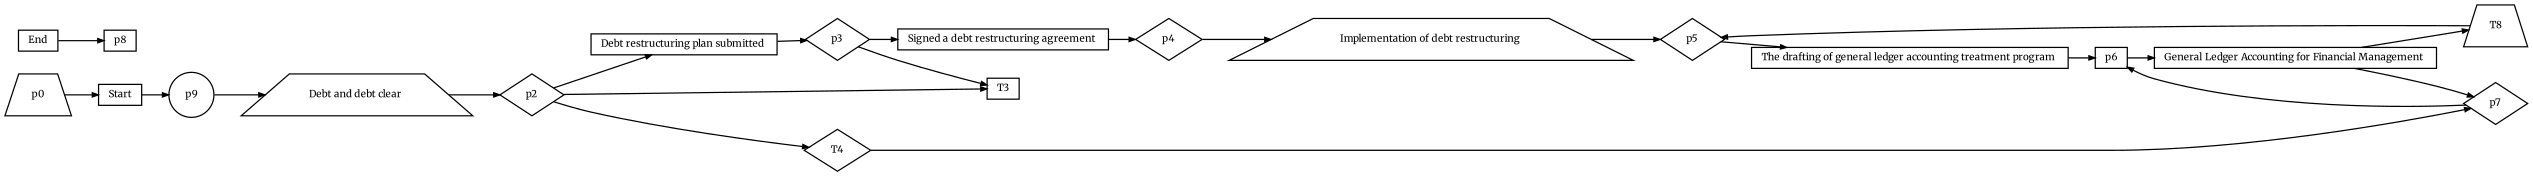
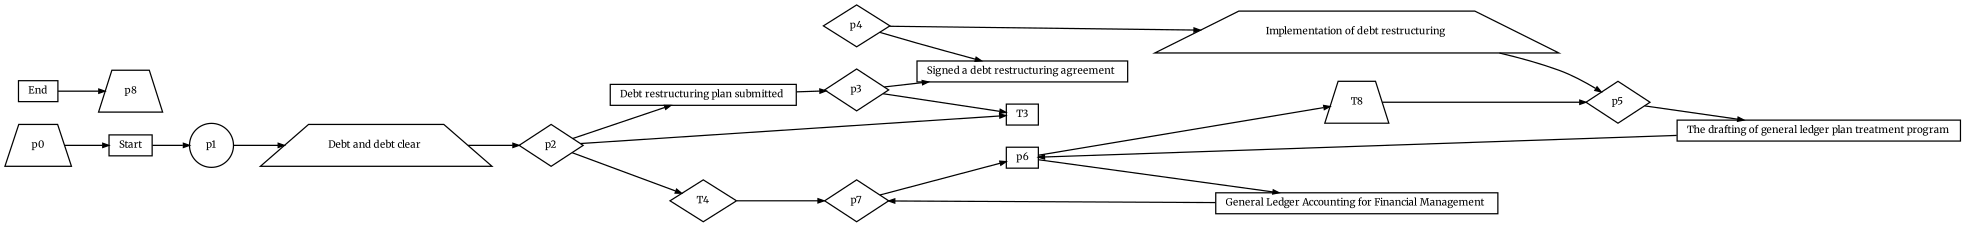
(1119, 39) -> (928, 46)
(2412, 39) -> (1181, 131)
(120, 41) -> (131, 91)
(1910, 58) -> (1819, 131)
(191, 95) -> (212, 145)
